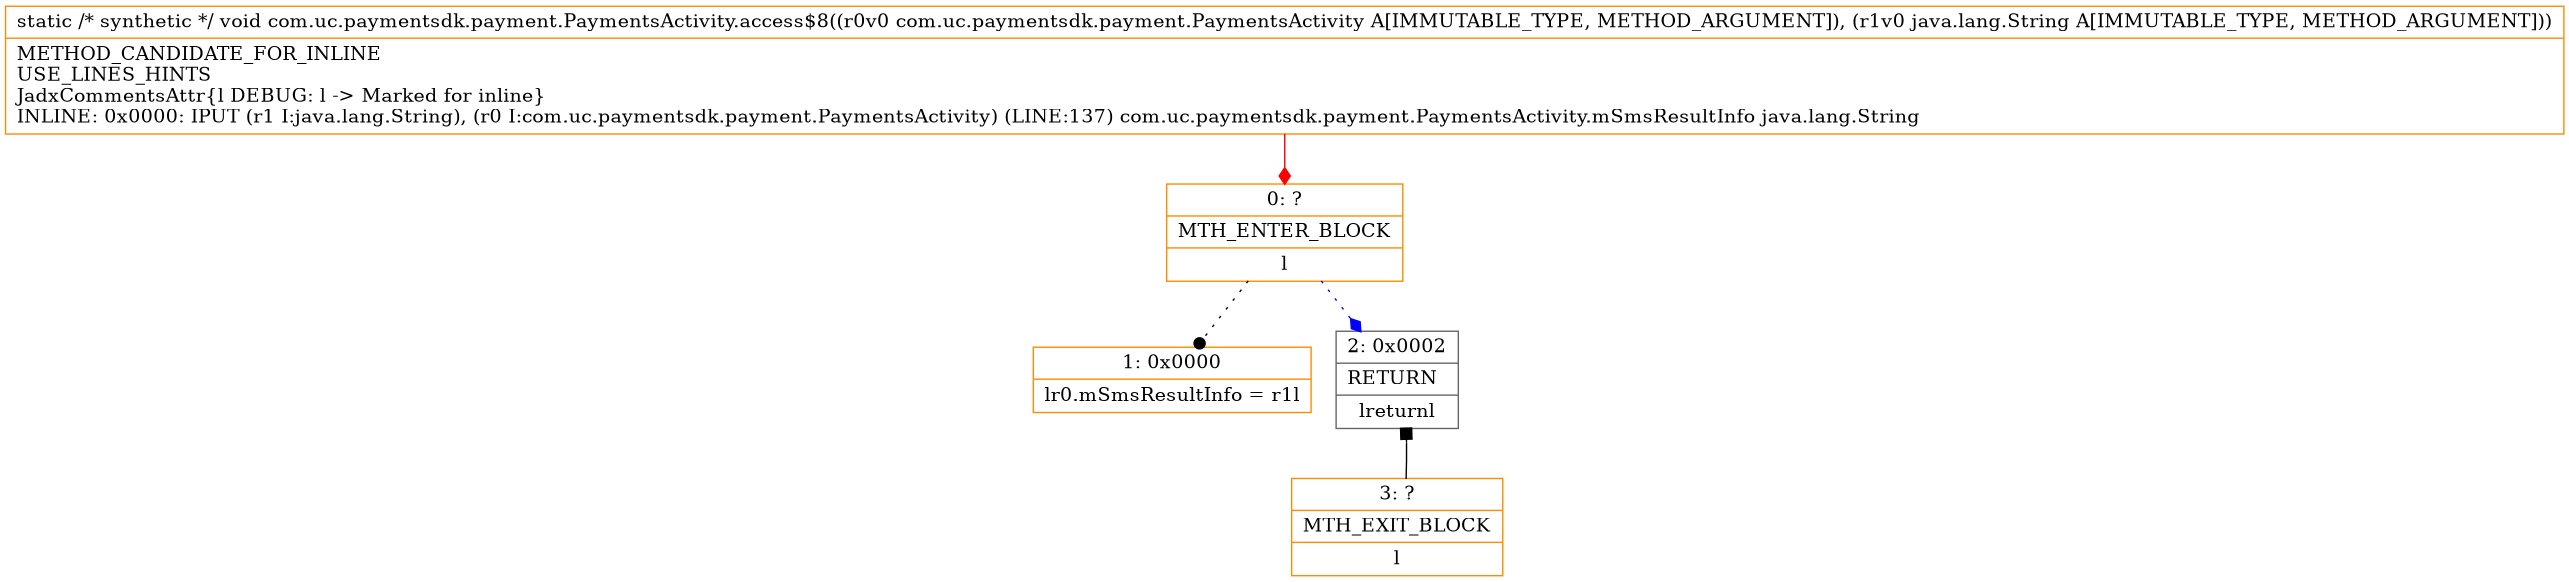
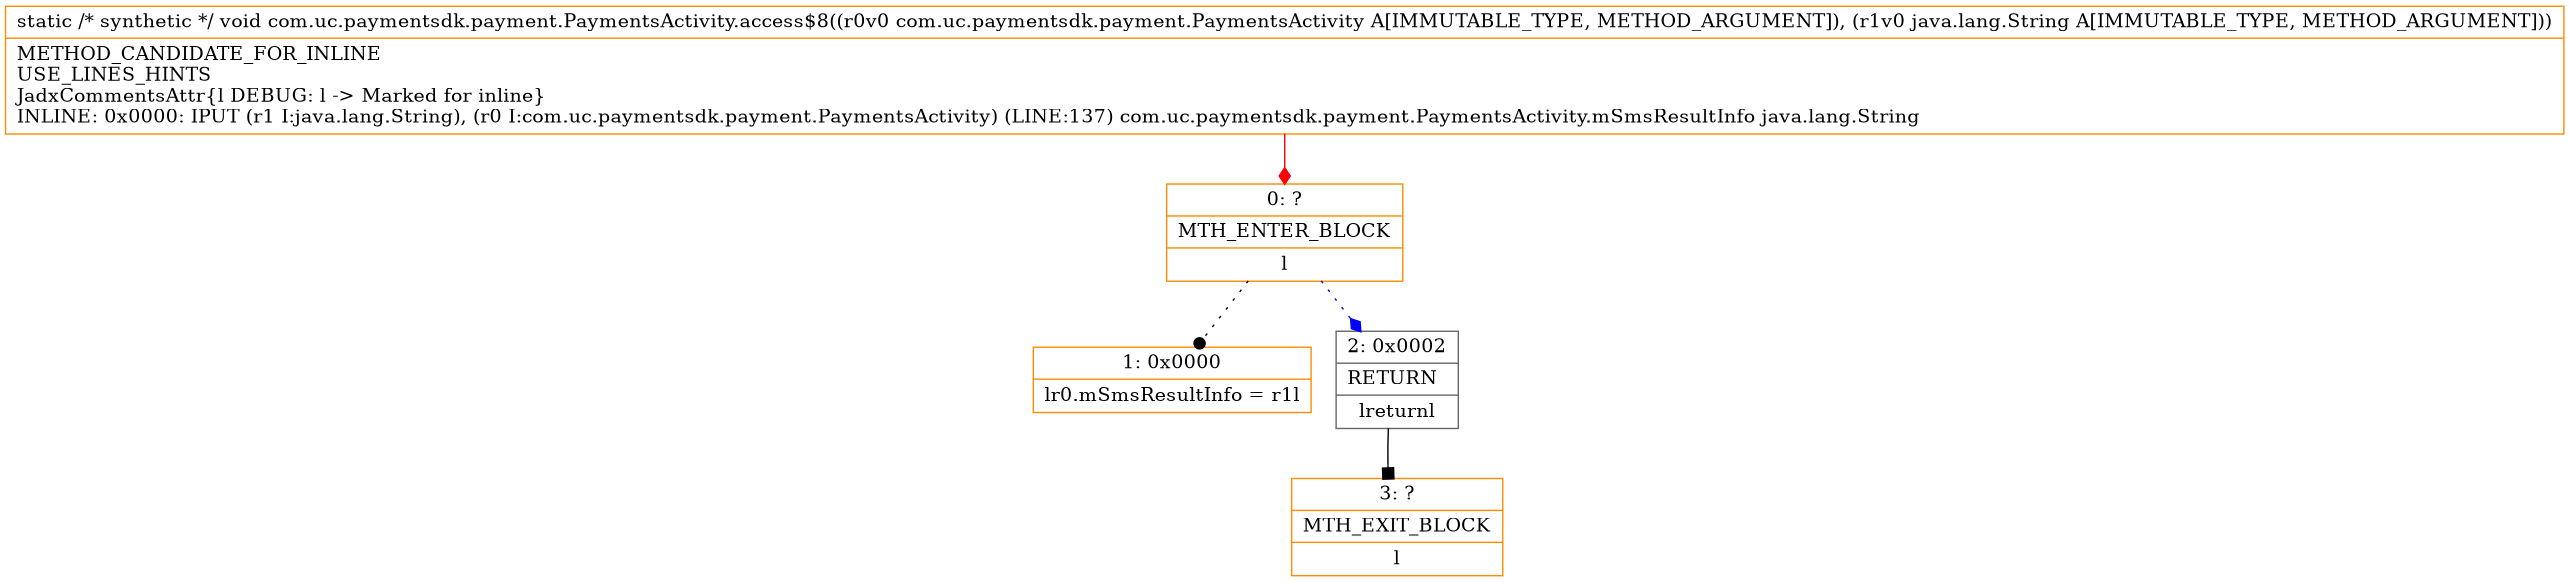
(1407, 461) -> (1388, 447)
